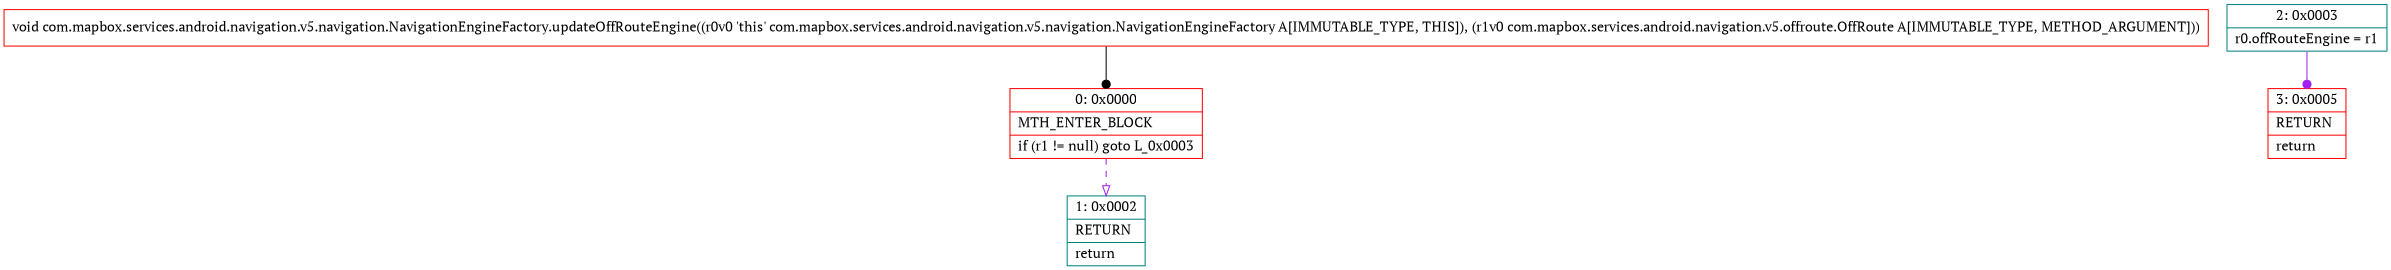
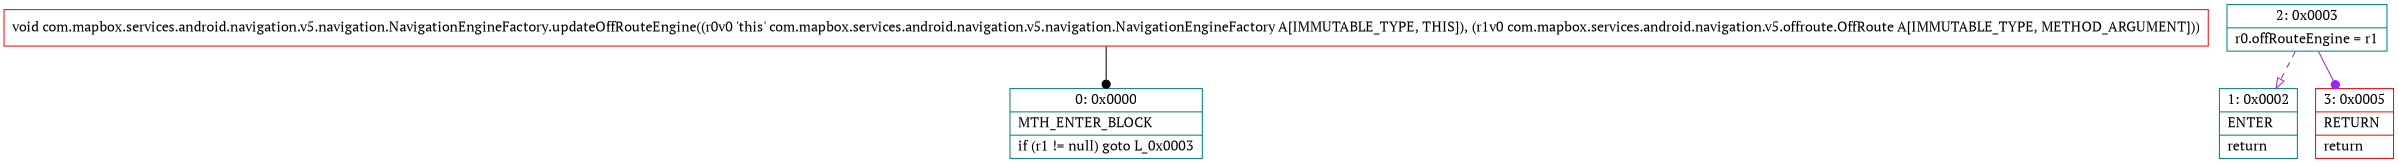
(1106, 124) -> (1106, 124)
(1106, 172) -> (2288, 65)
(1104, 230) -> (2251, 123)
